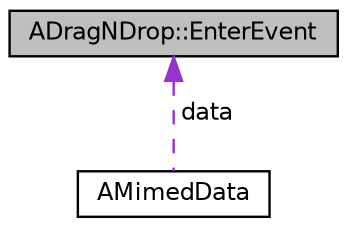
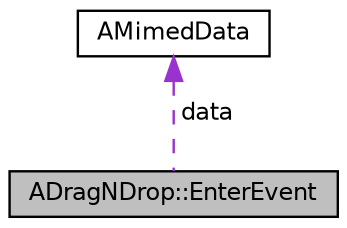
(174, 126) -> (174, 126)
